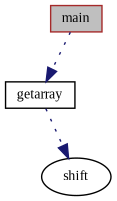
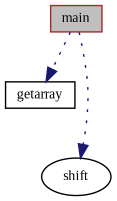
(54, 127) -> (88, 88)
